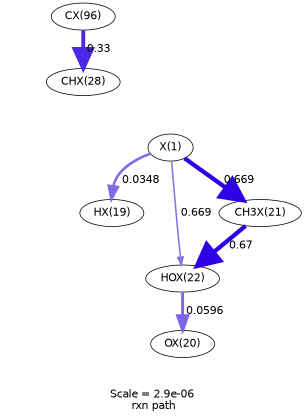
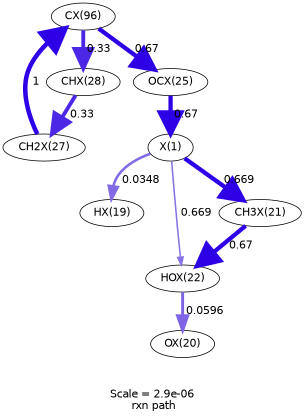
none -> (171, 82)
none -> (44, 148)
